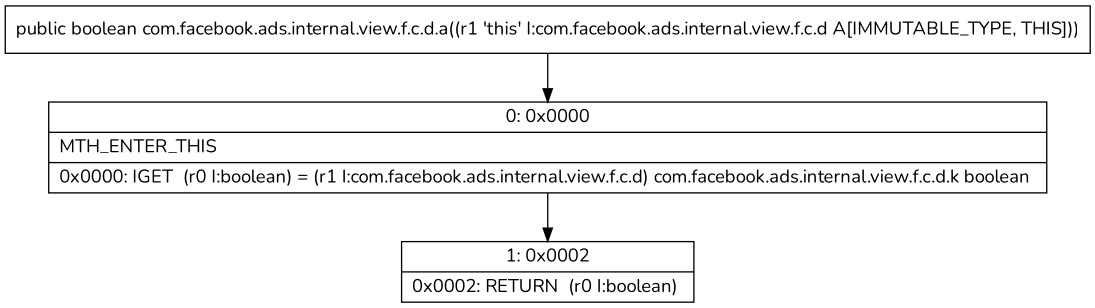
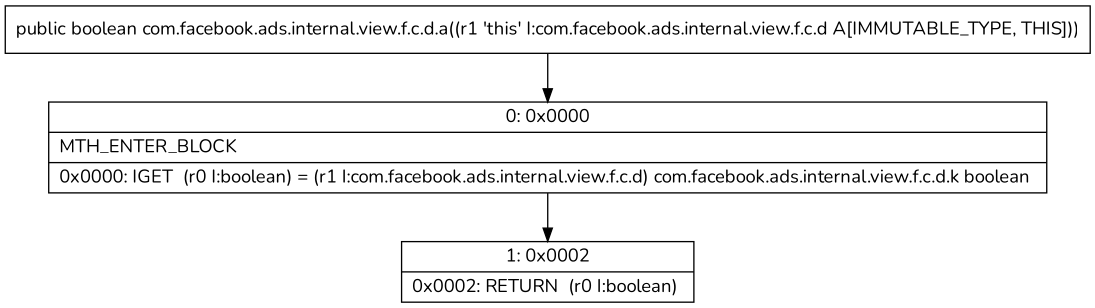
(138, 147) -> (149, 147)
